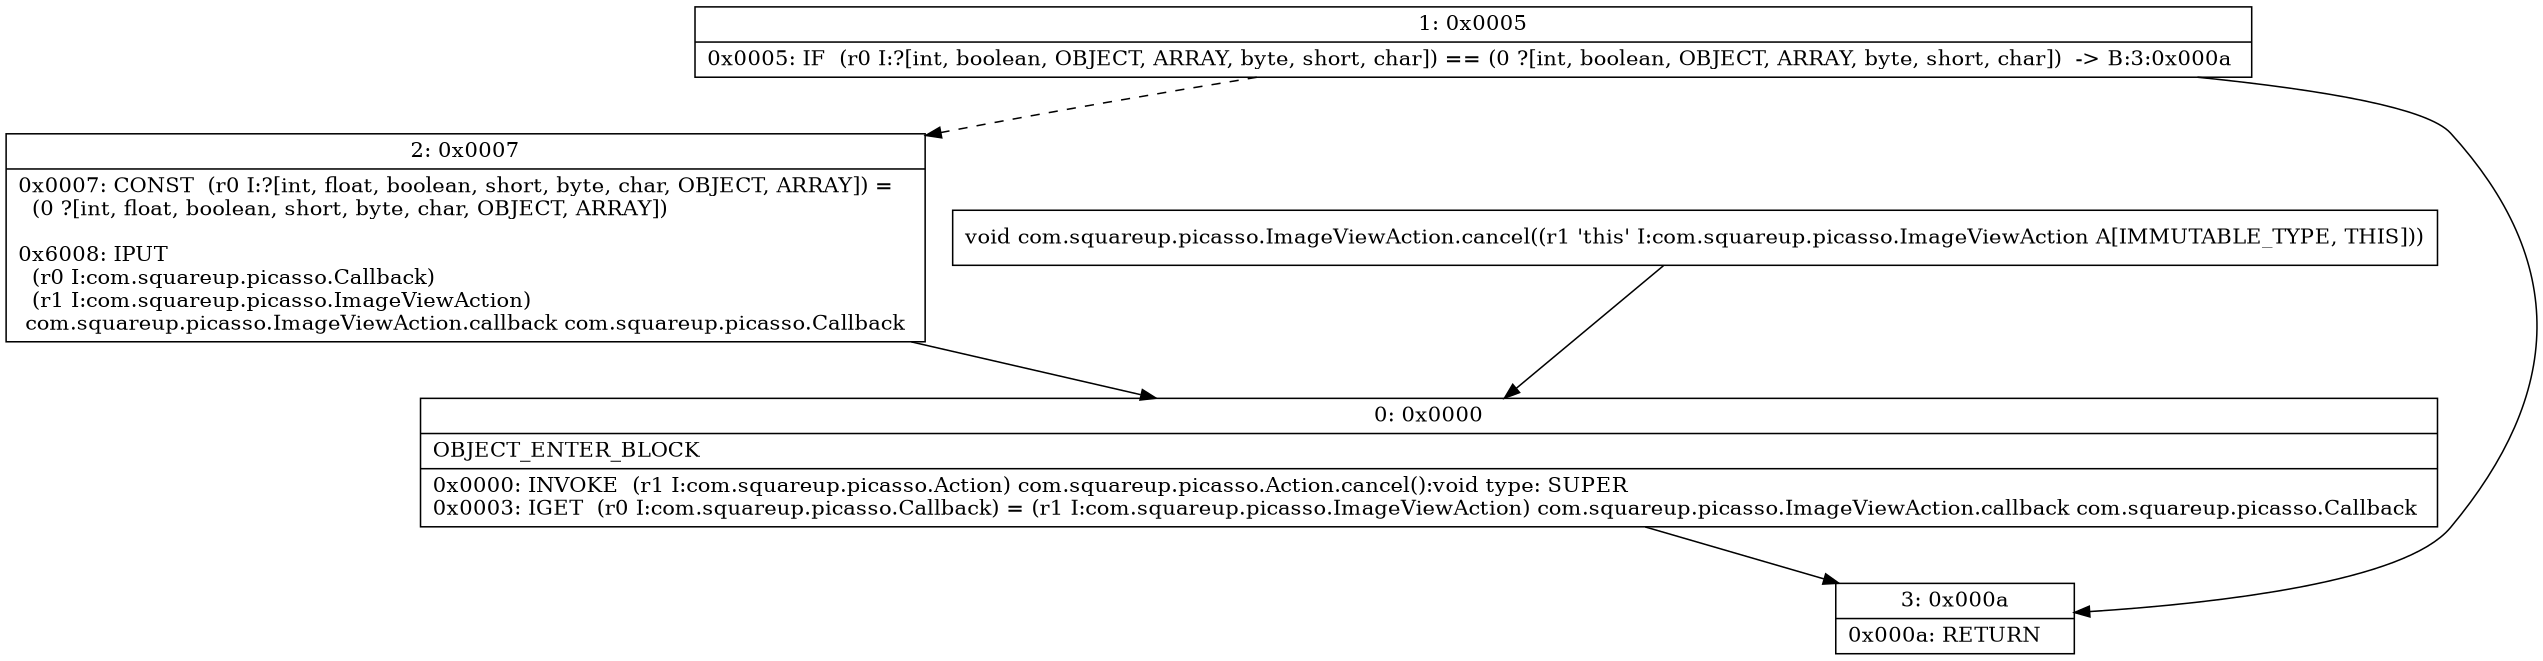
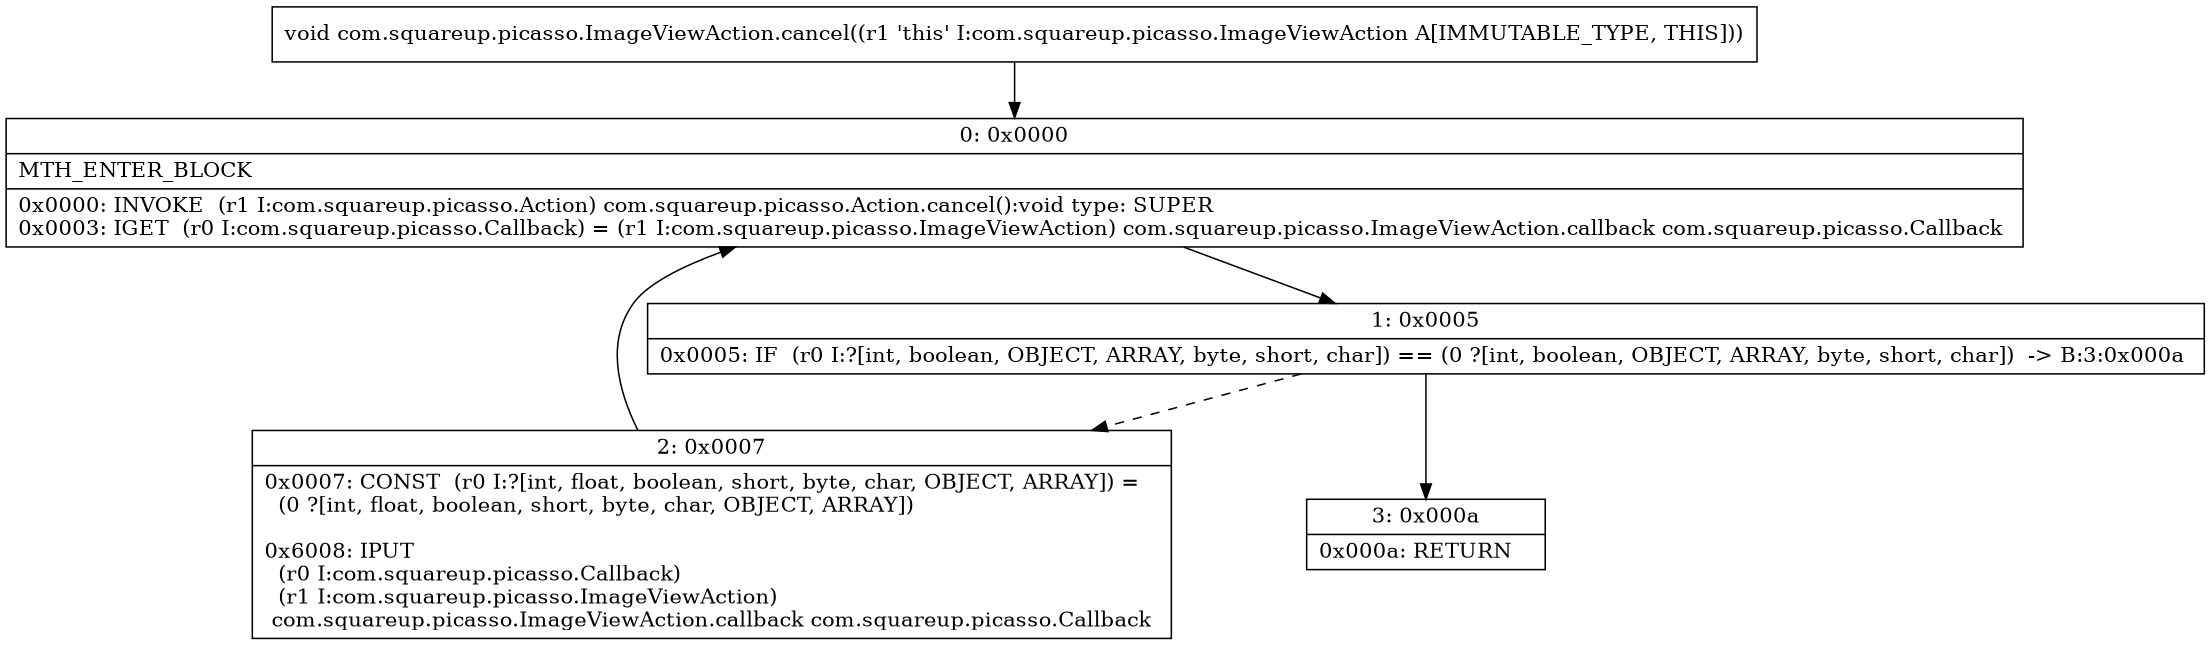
(567, 450) -> (136, 171)
(1735, 553) -> (1252, 273)
